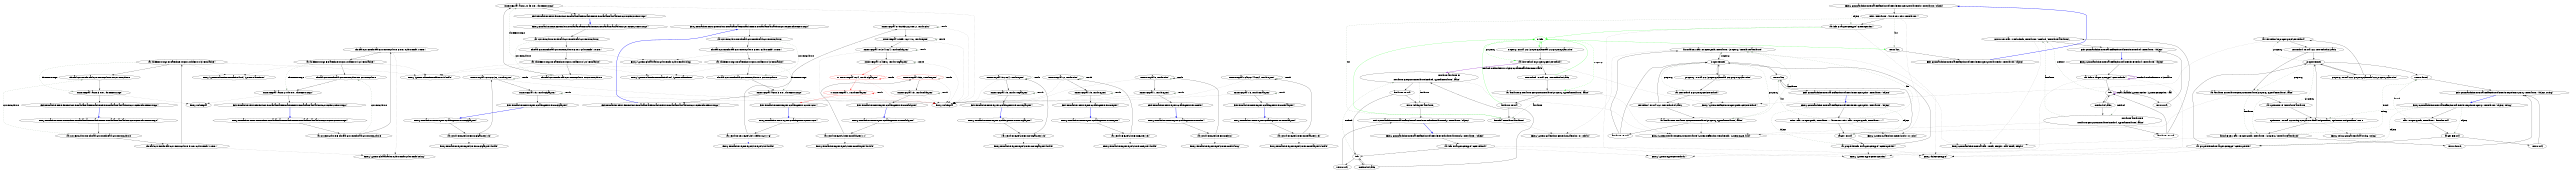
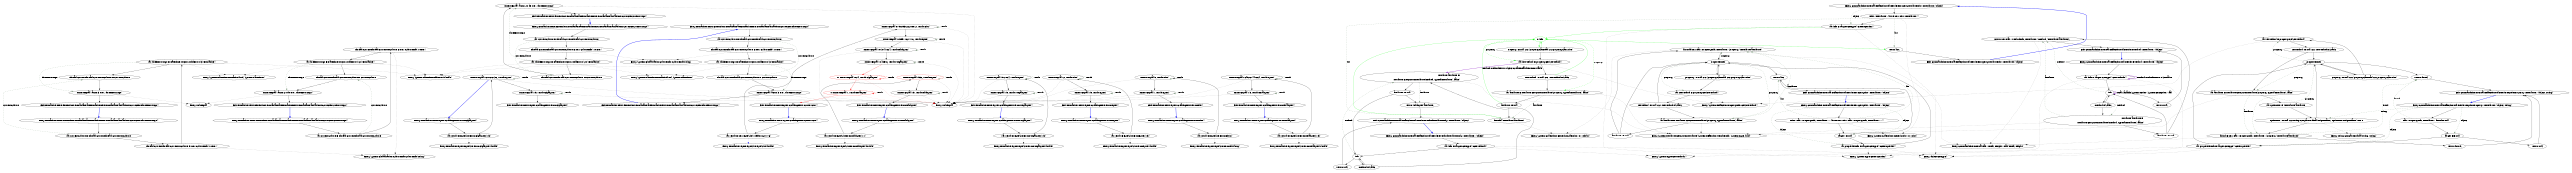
none -> (1252, 84)
(494, 112) -> (469, 98)
